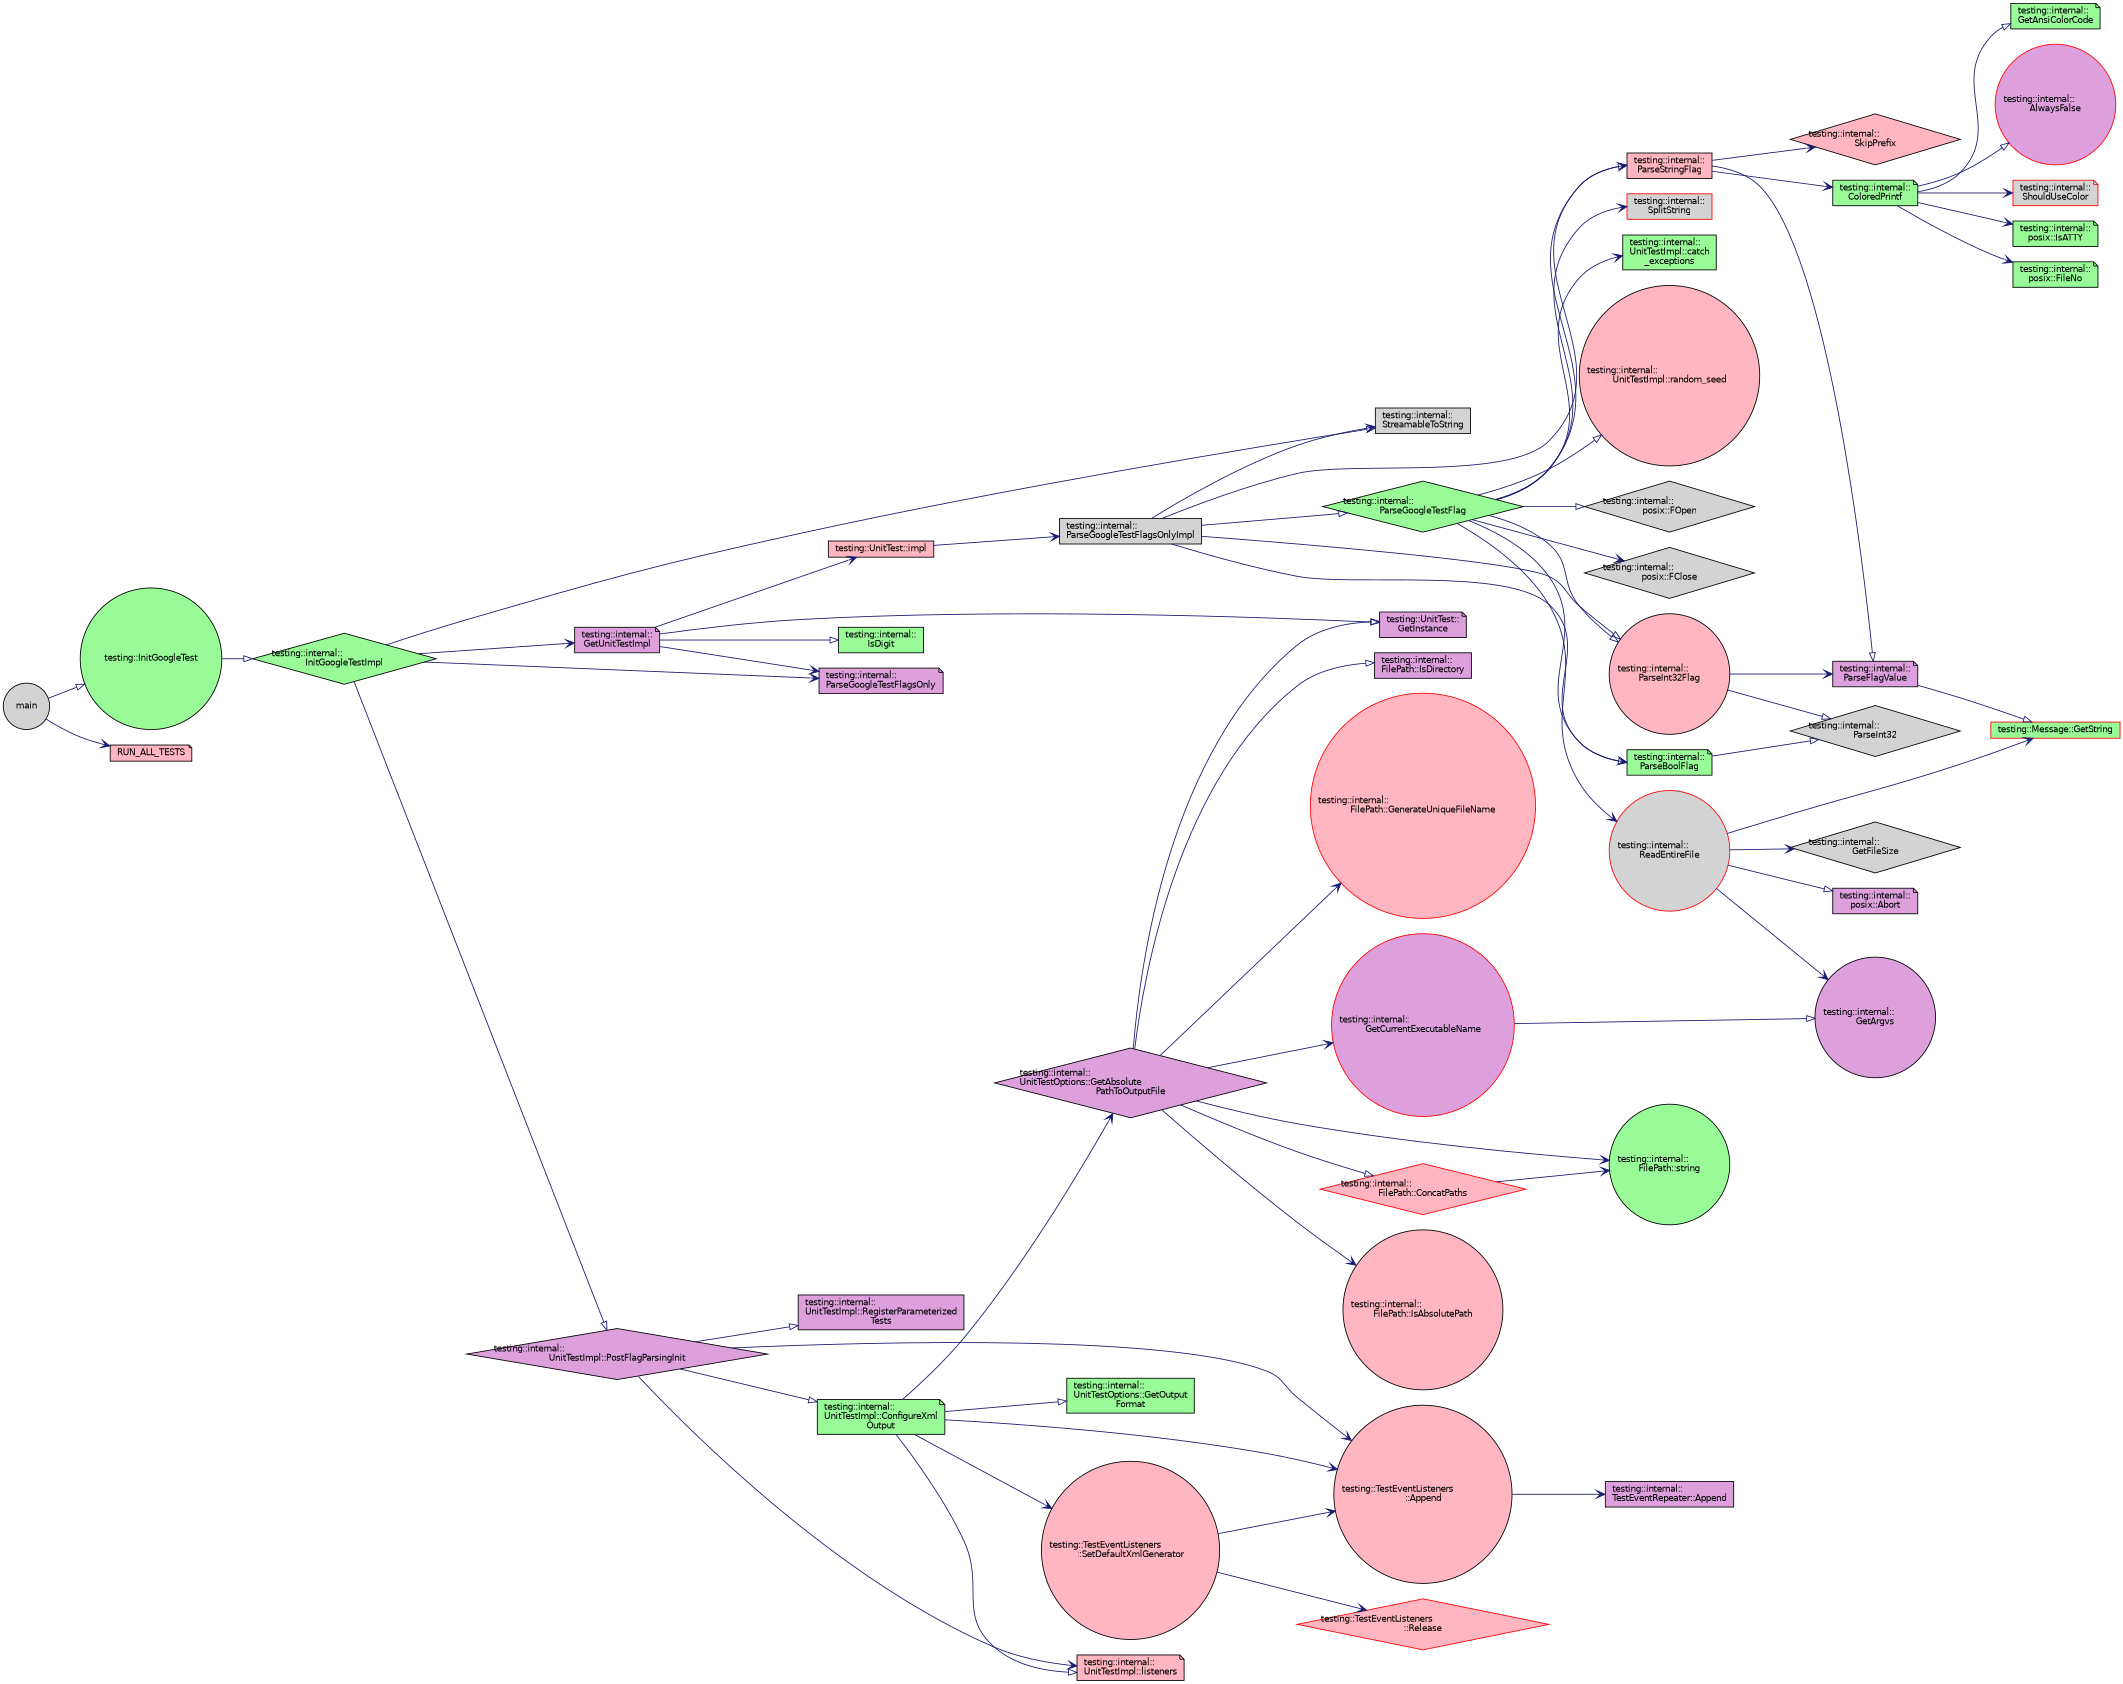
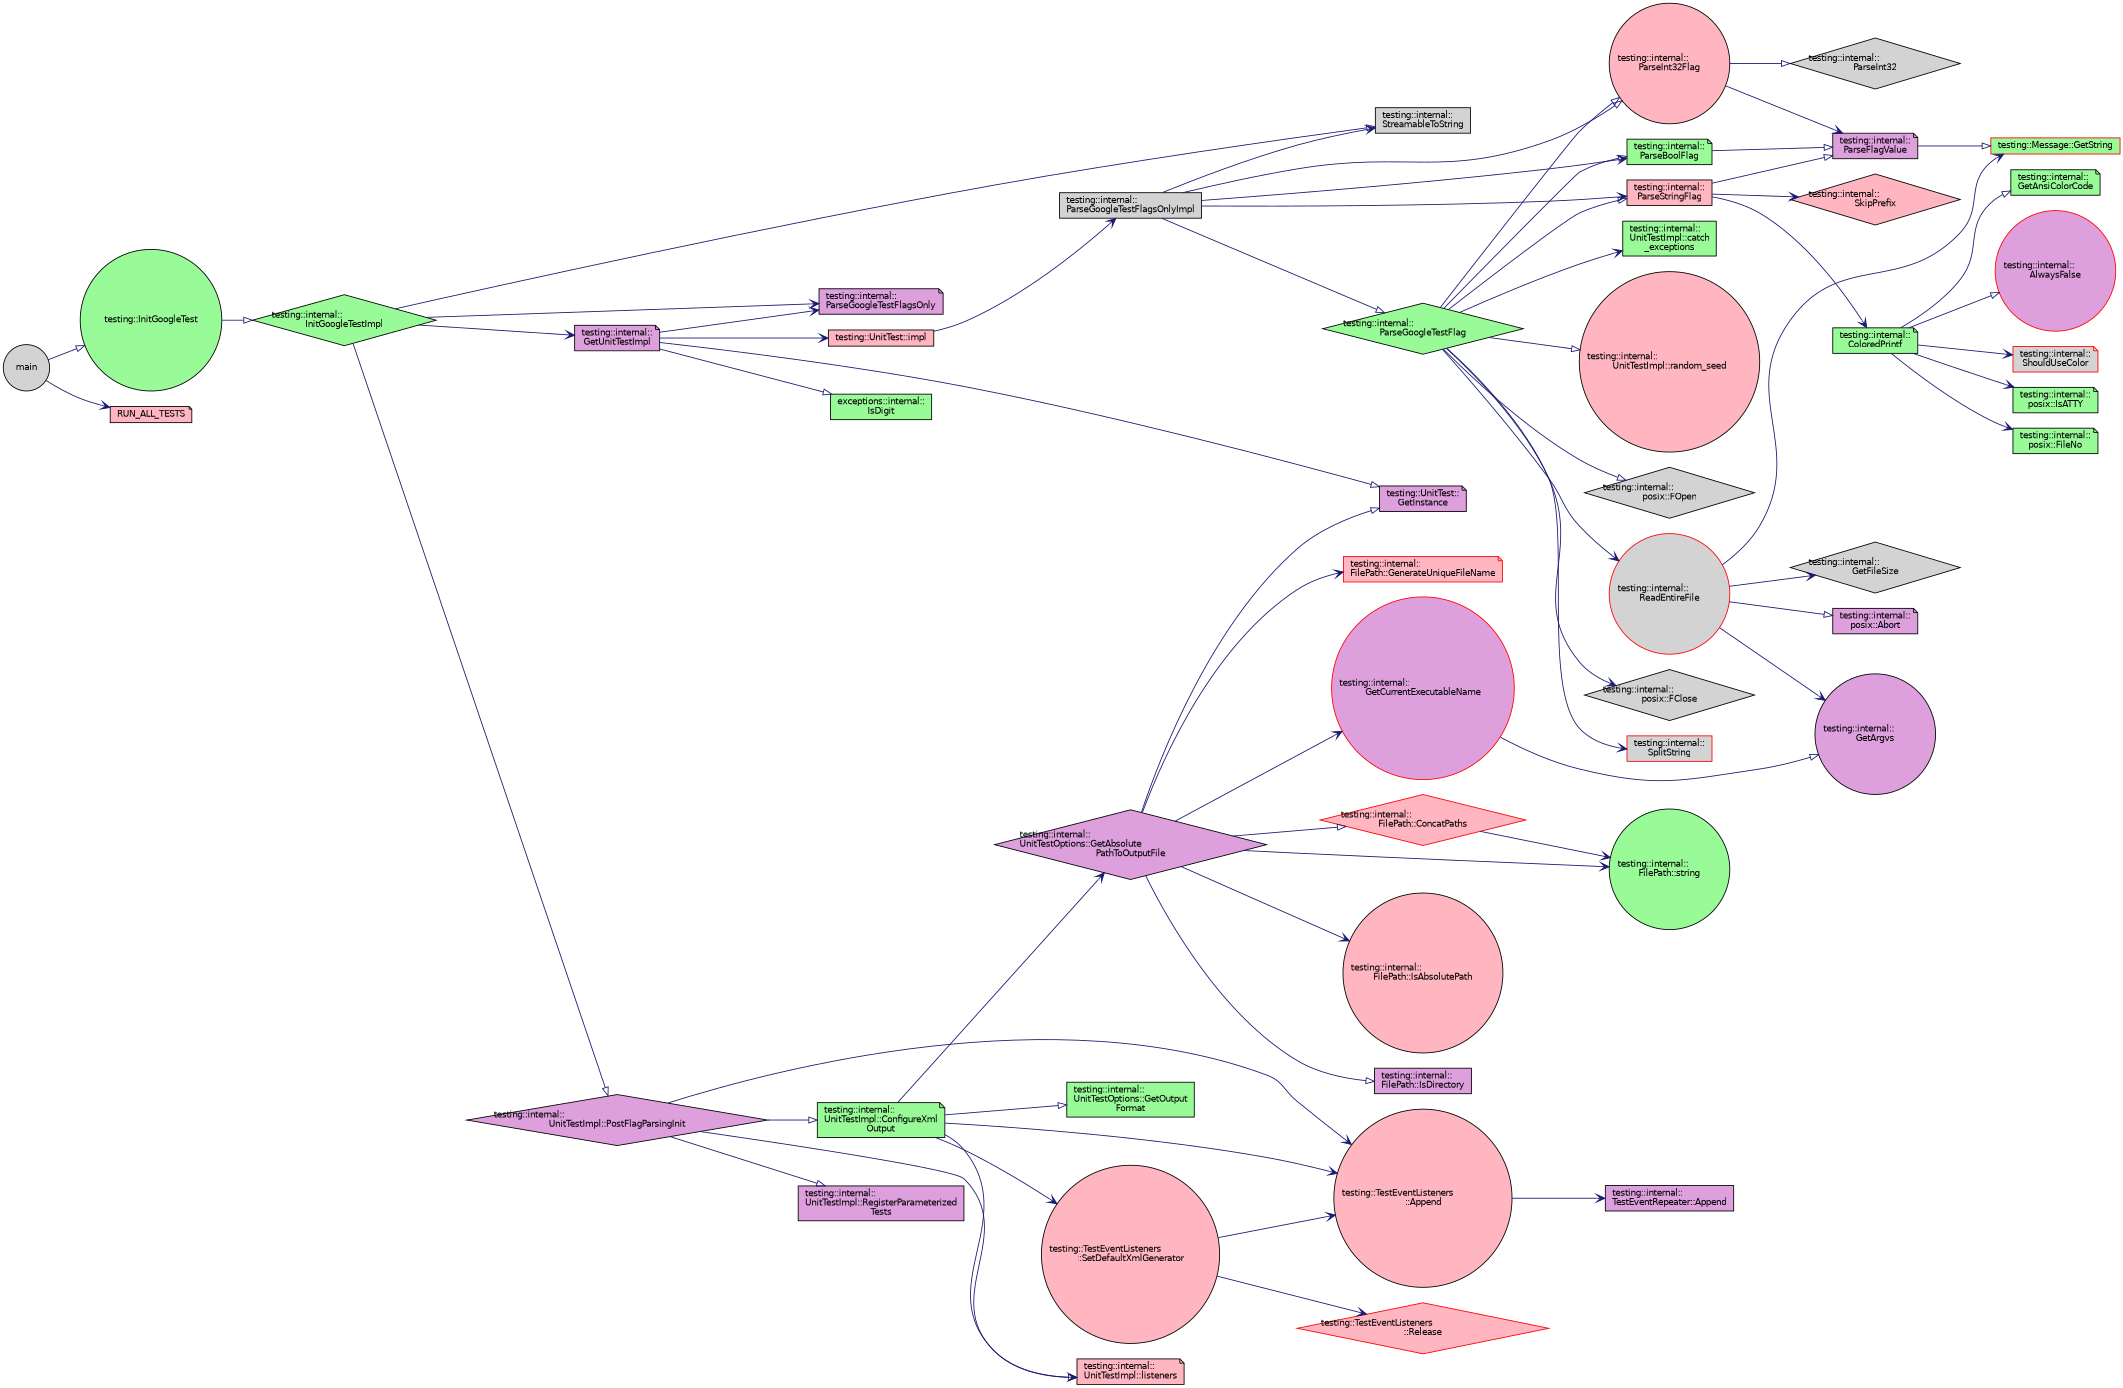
(881, 640) -> (881, 407)
(1761, 748) -> (1768, 149)
(1423, 806) -> (1423, 569)
